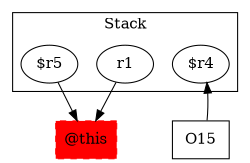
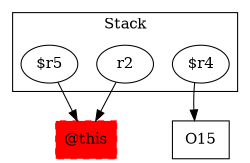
(125, 64) -> (125, 64)
(208, 107) -> (194, 98)
